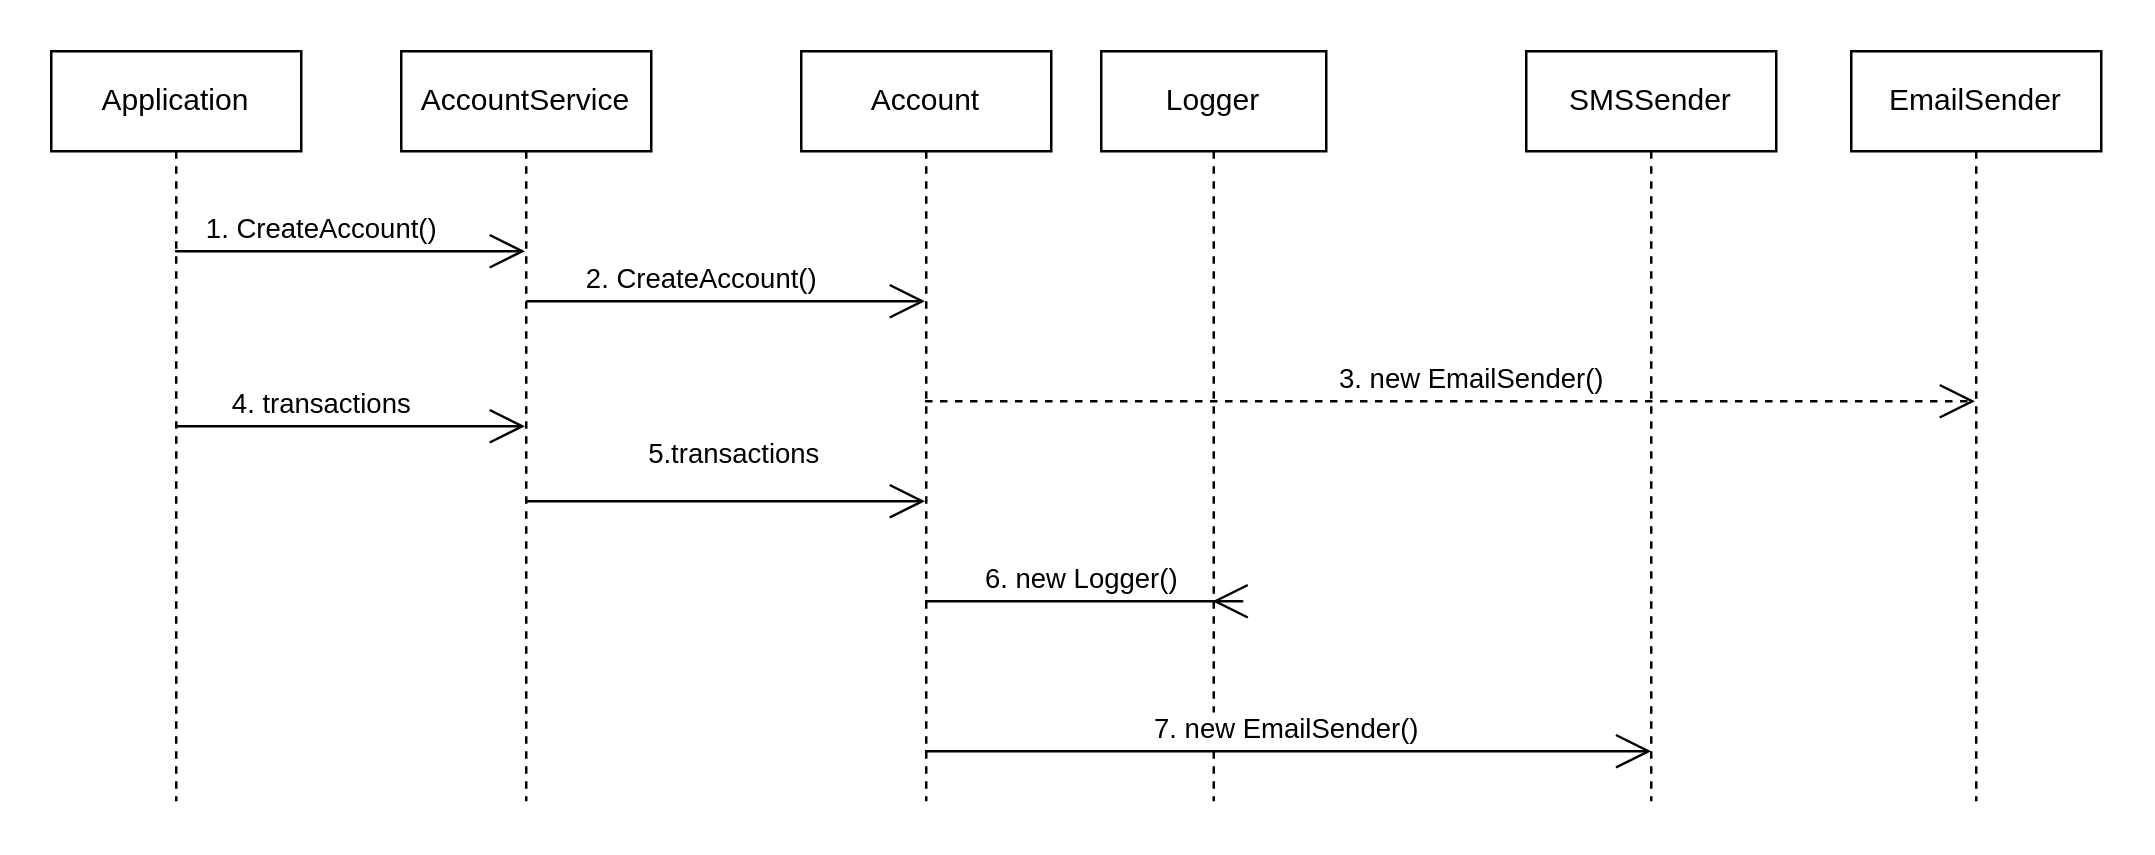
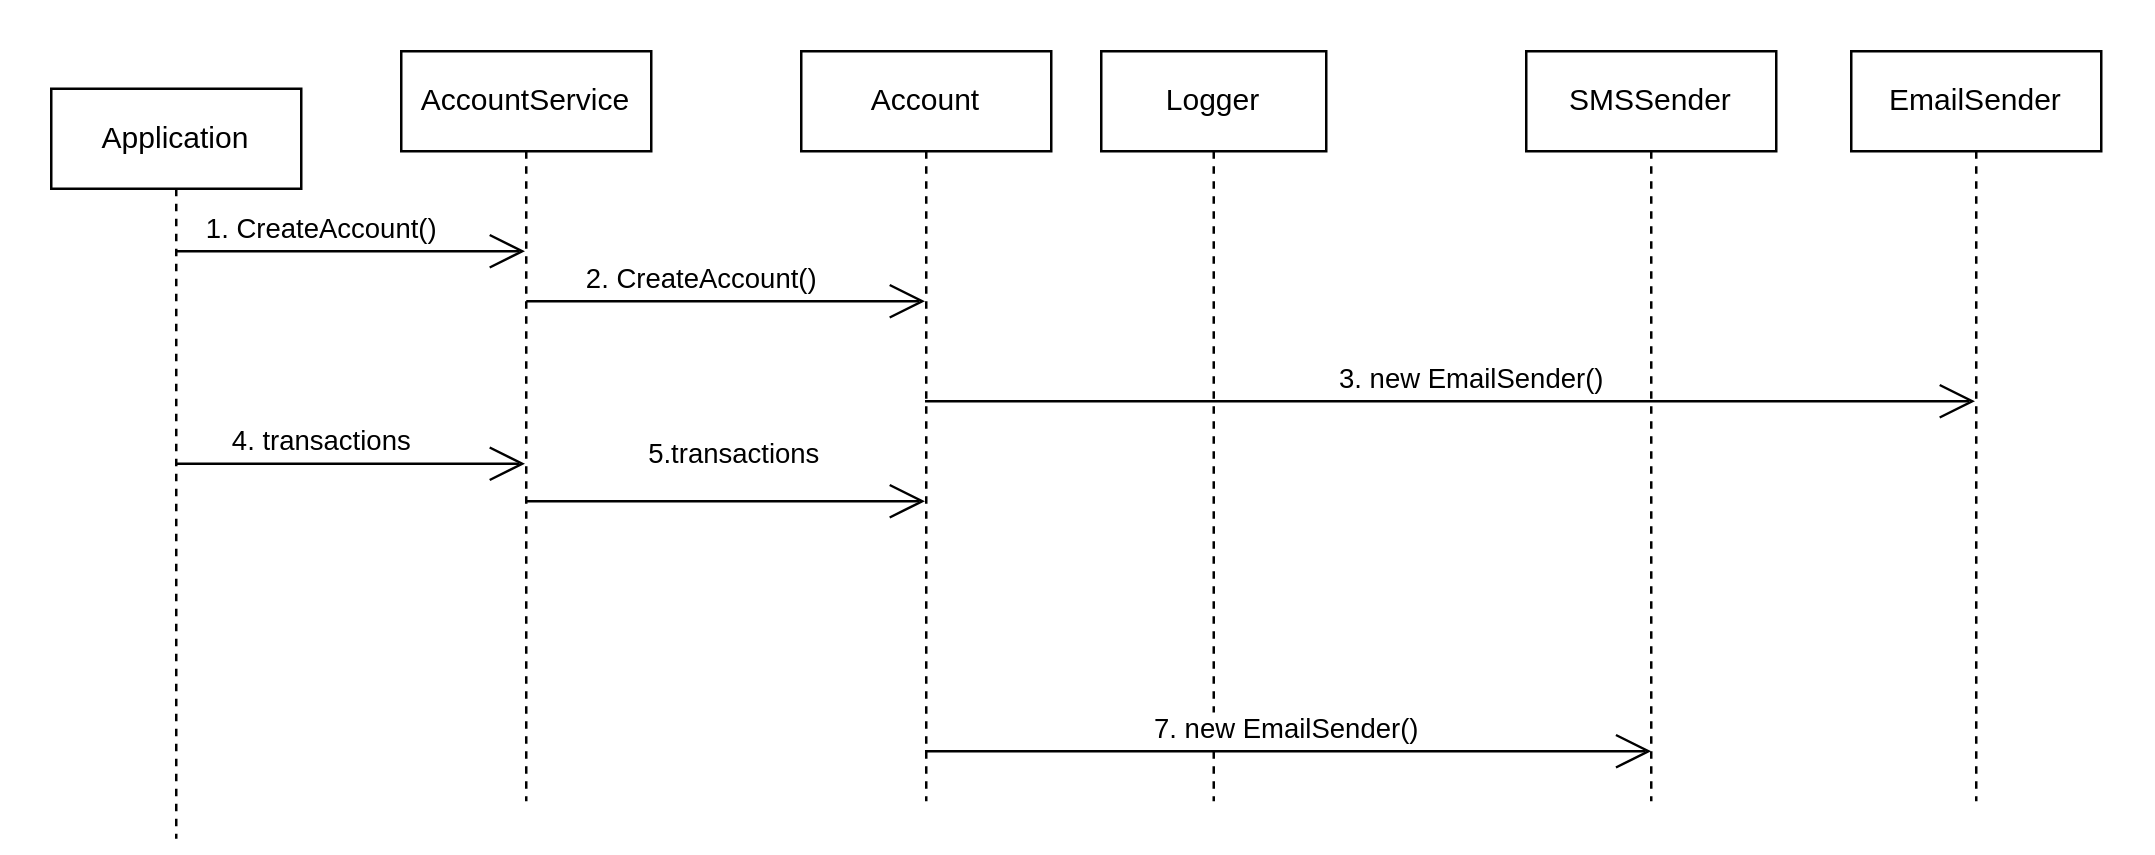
(1432, 401) -> (1432, 401)
(176, 426) -> (176, 464)
(1070, 601) -> none
